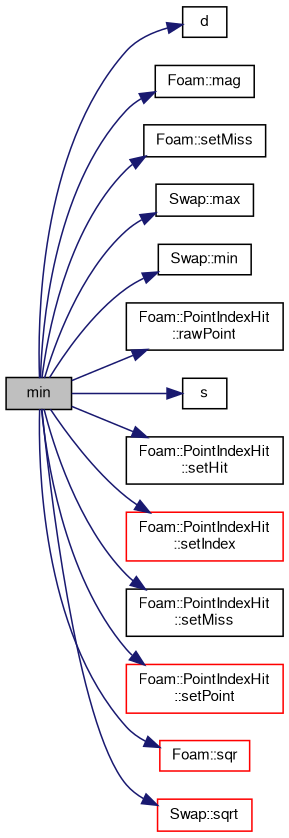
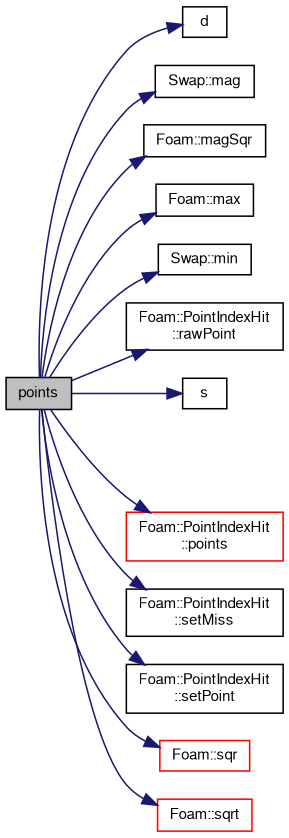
(205, 81) -> (205, 81)
(205, 141) -> (205, 141)
(205, 200) -> (205, 200)
(39, 393) -> (39, 393)
(205, 460) -> none
(205, 537) -> (205, 537)
(205, 689) -> (205, 689)
(205, 815) -> (205, 815)
